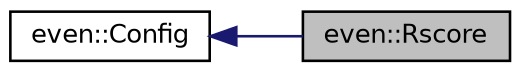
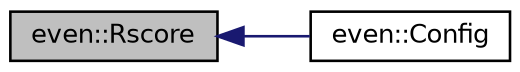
(270, 36) -> (277, 36)
